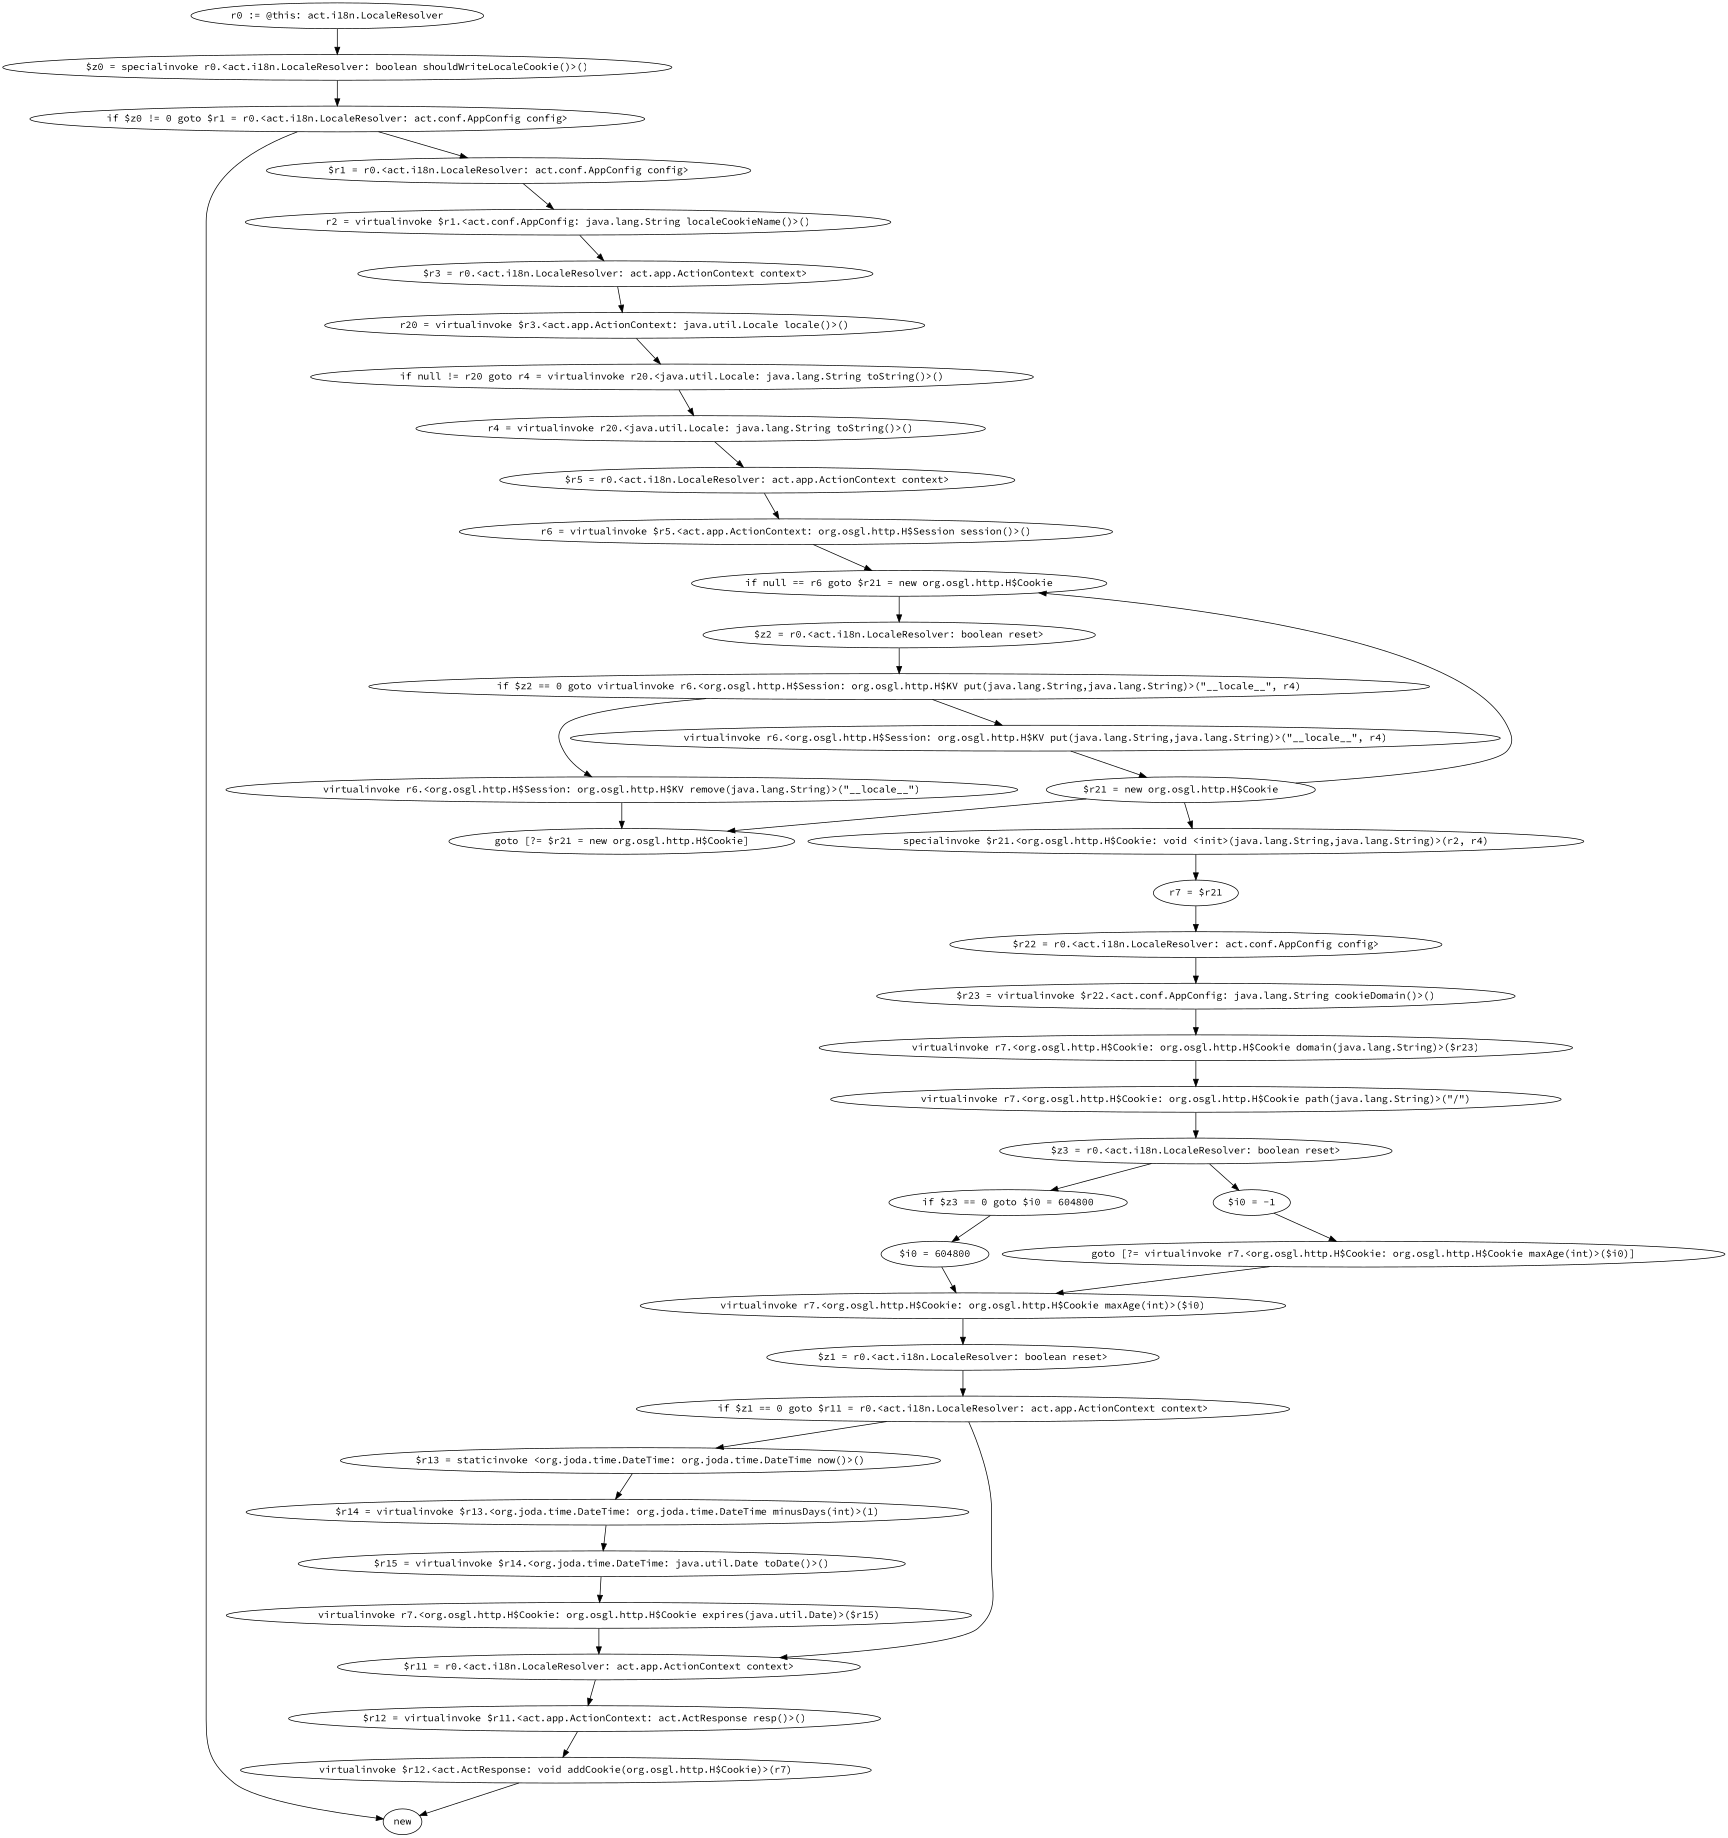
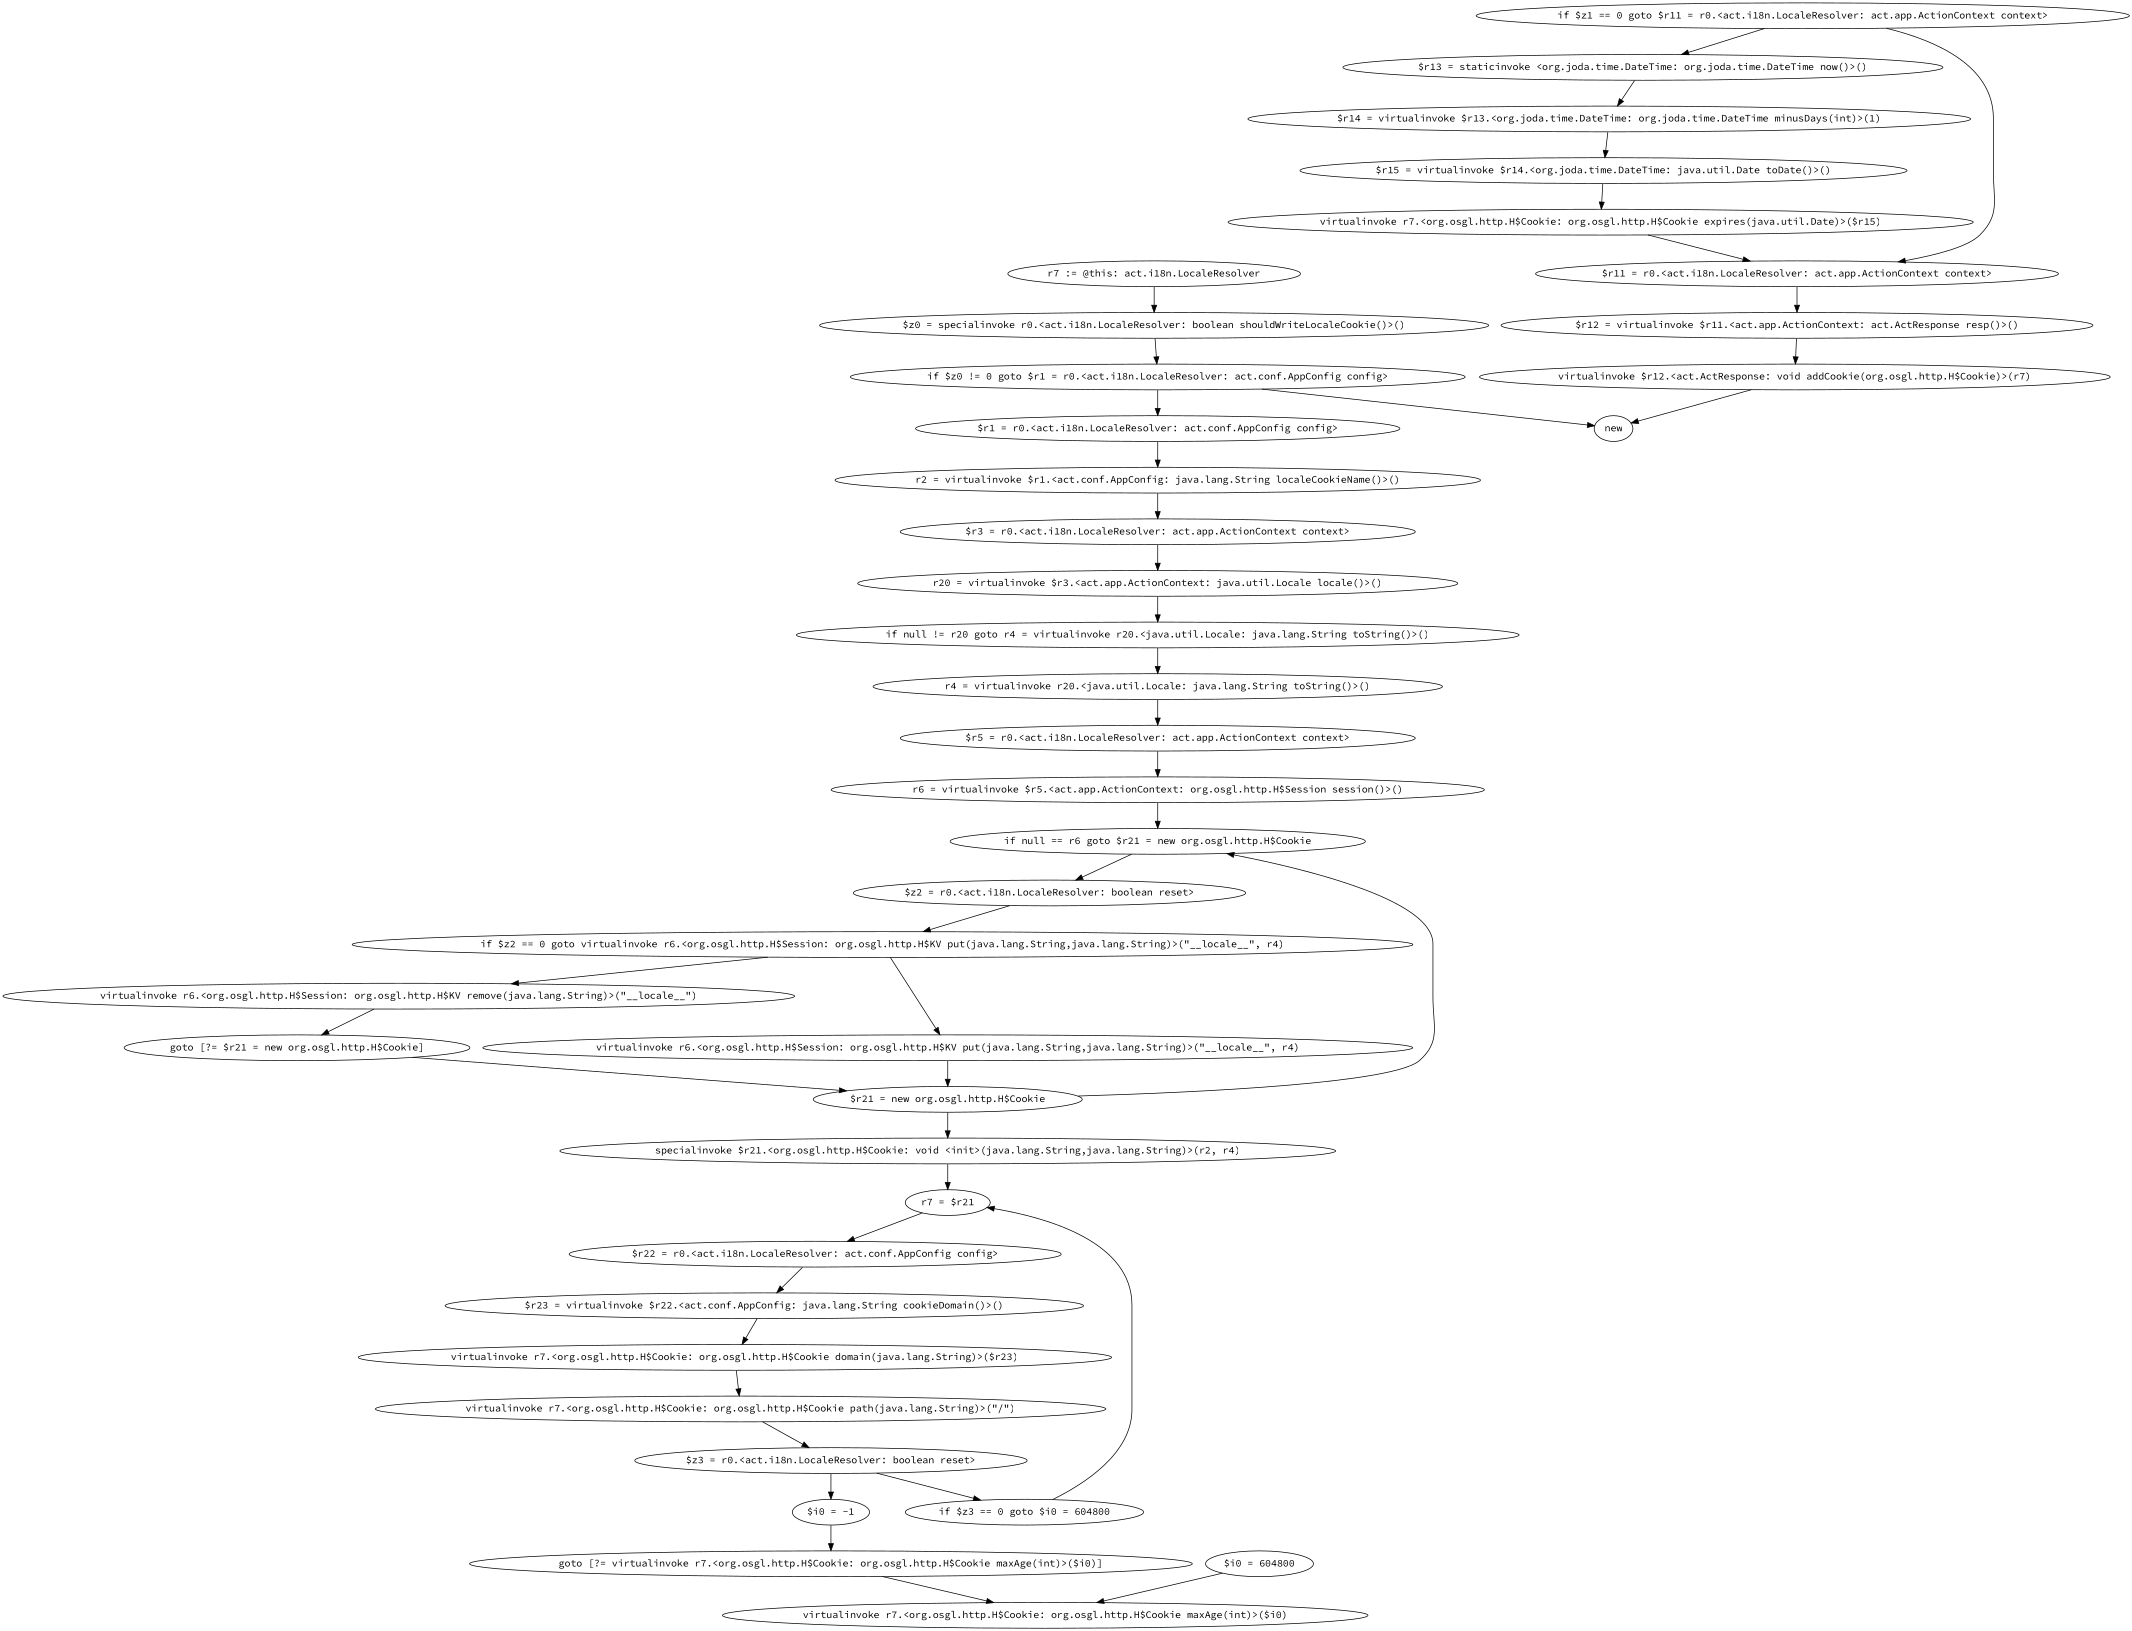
(337, 16) -> (1154, 274)
(911, 815) -> (626, 1074)
(974, 1227) -> (1132, 1329)
(963, 1357) -> none
